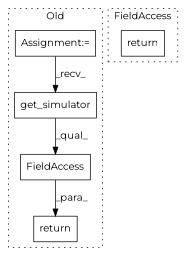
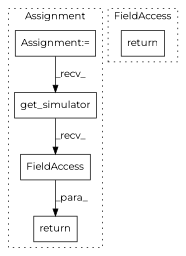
(55, 17) -> (55, 17)
(72, 136) -> (71, 136)
